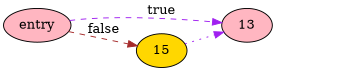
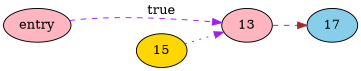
none -> (332, 25)
(98, 38) -> none
